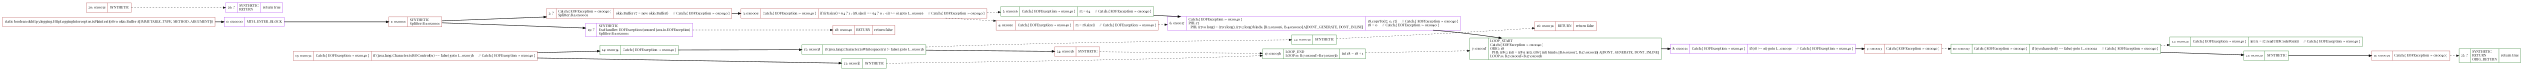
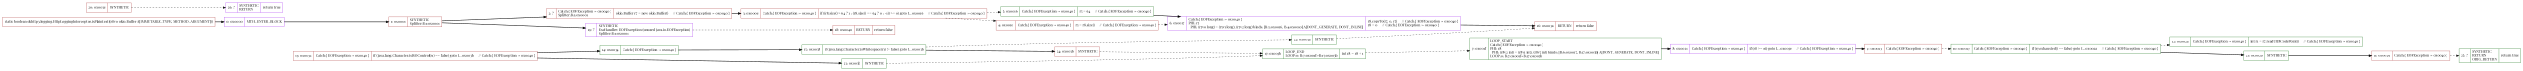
(1469, 34) -> (1496, 25)
(1498, 49) -> (1496, 49)
